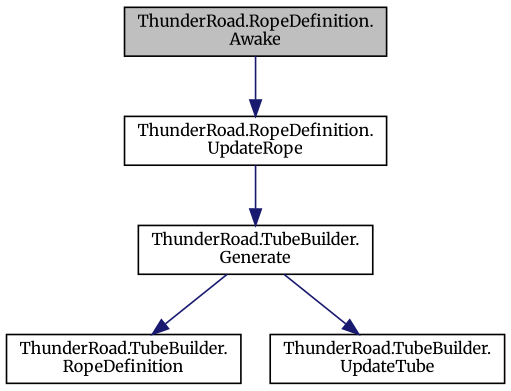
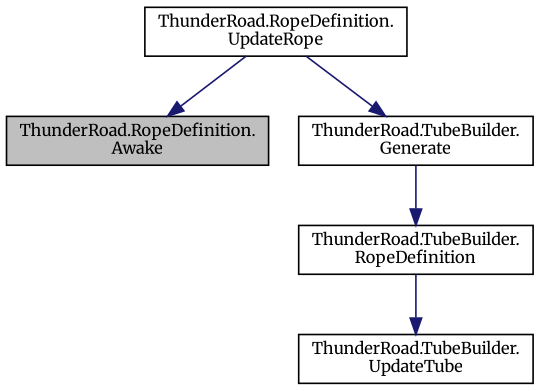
(256, 78) -> (213, 81)
(315, 299) -> (416, 296)
